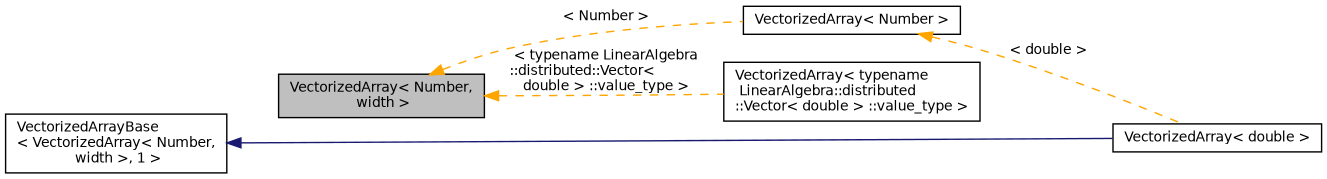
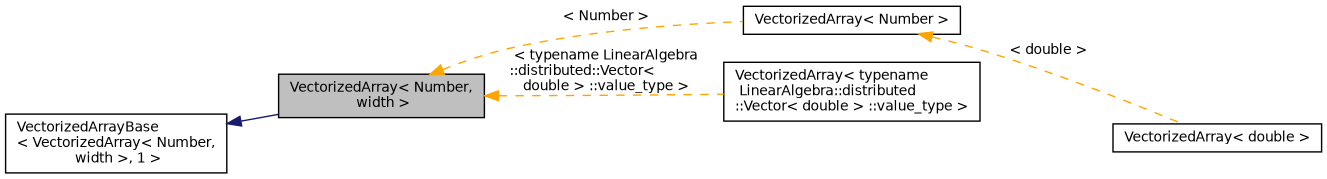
(677, 141) -> (260, 118)
